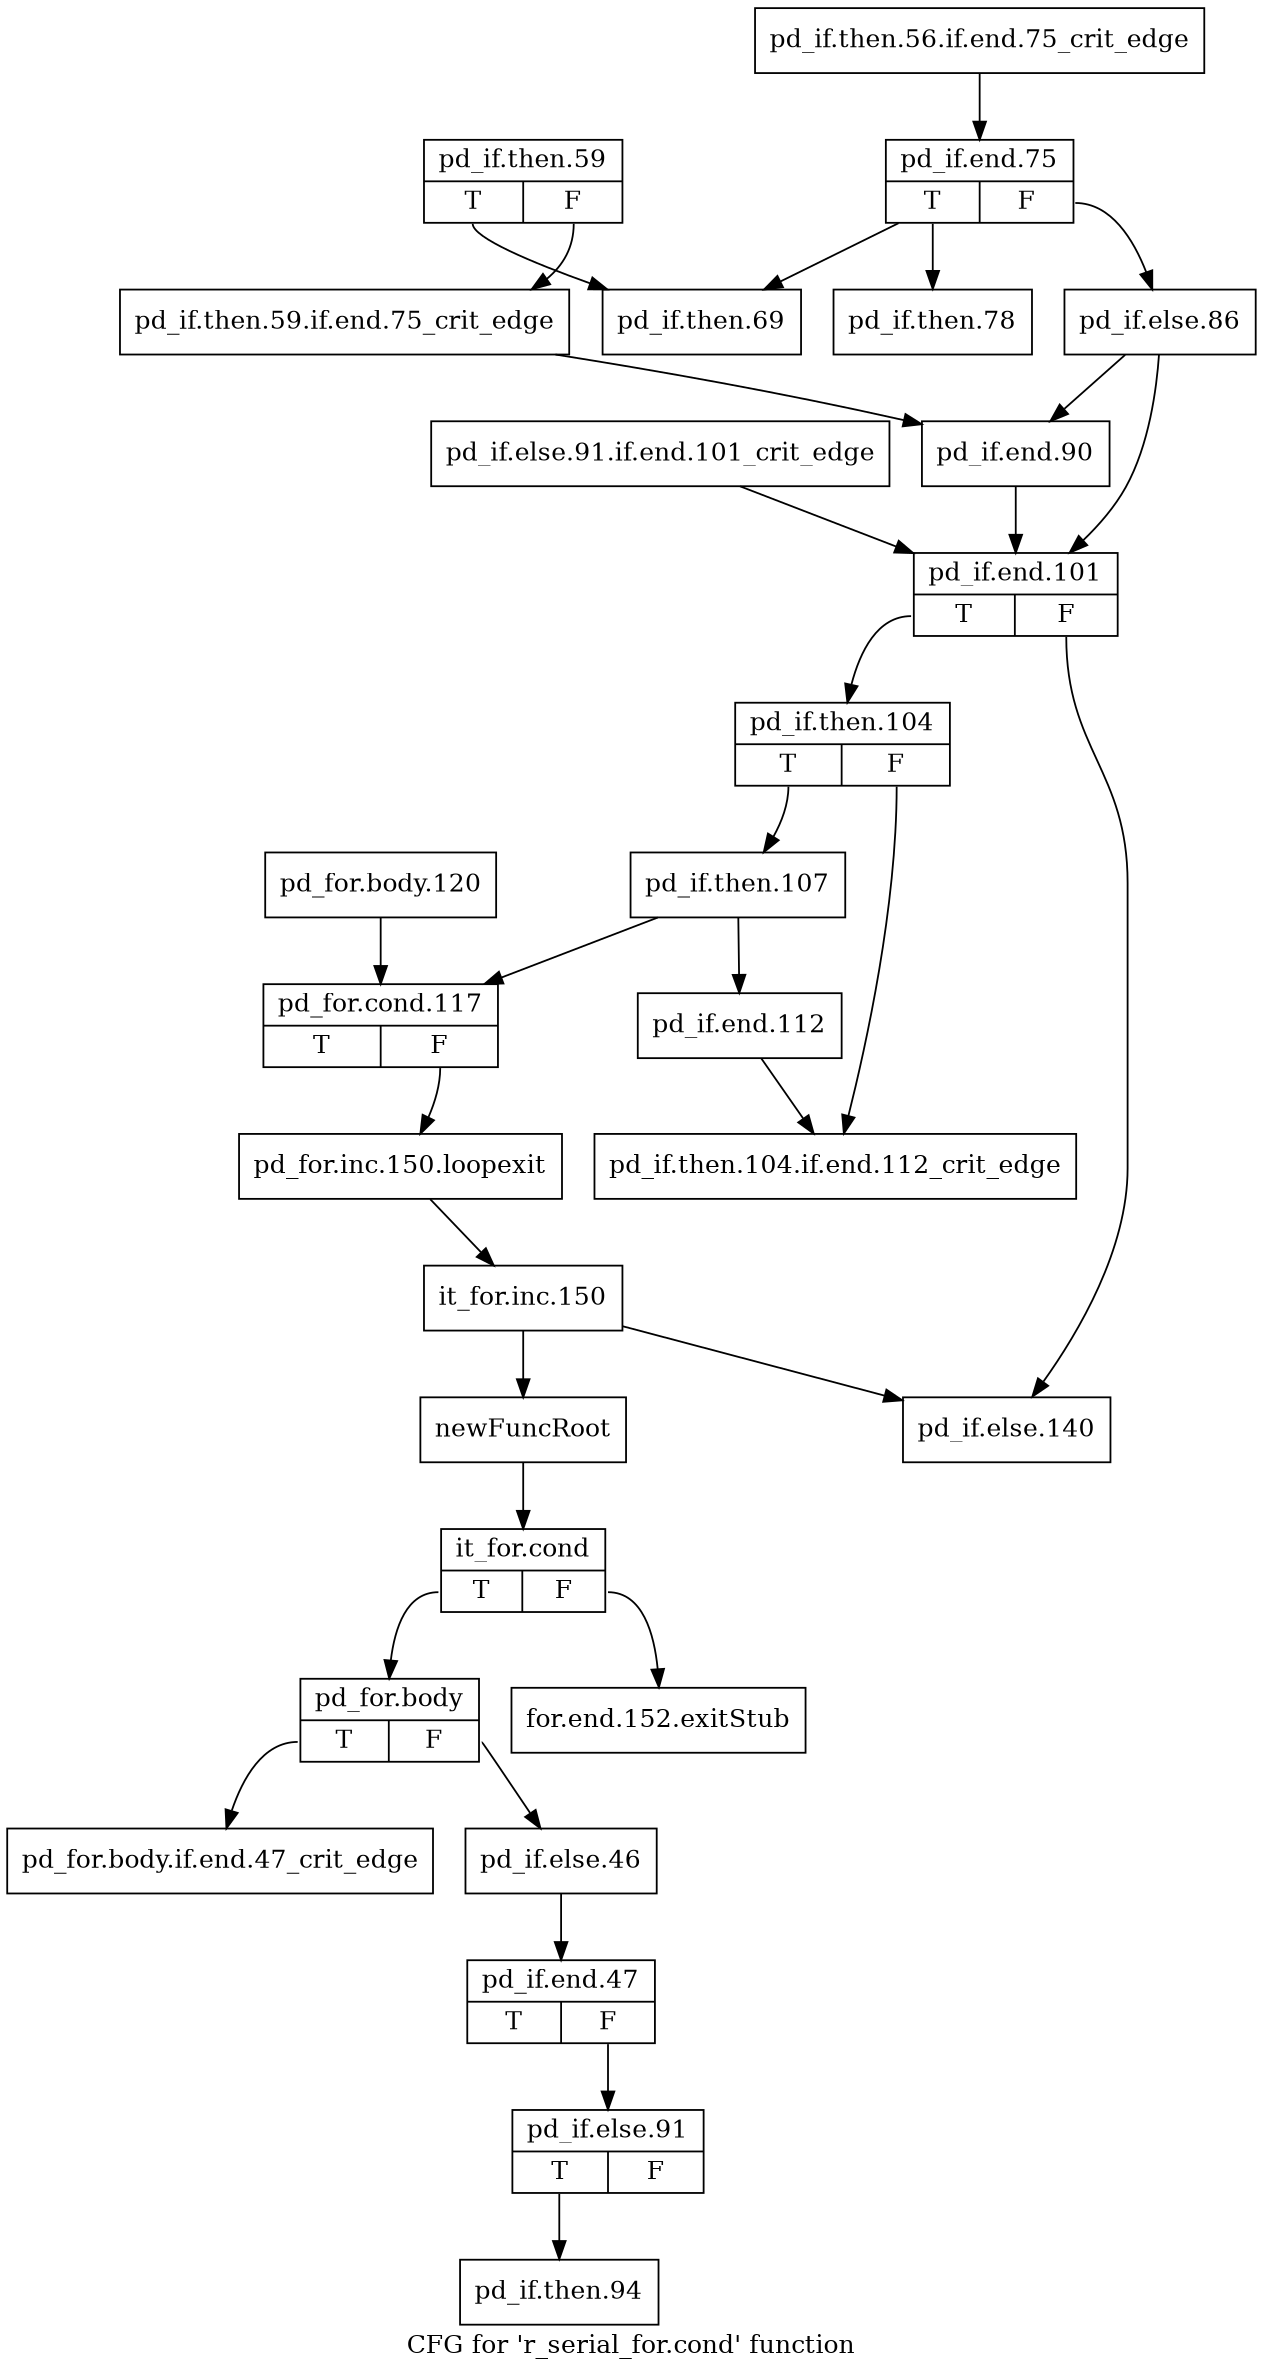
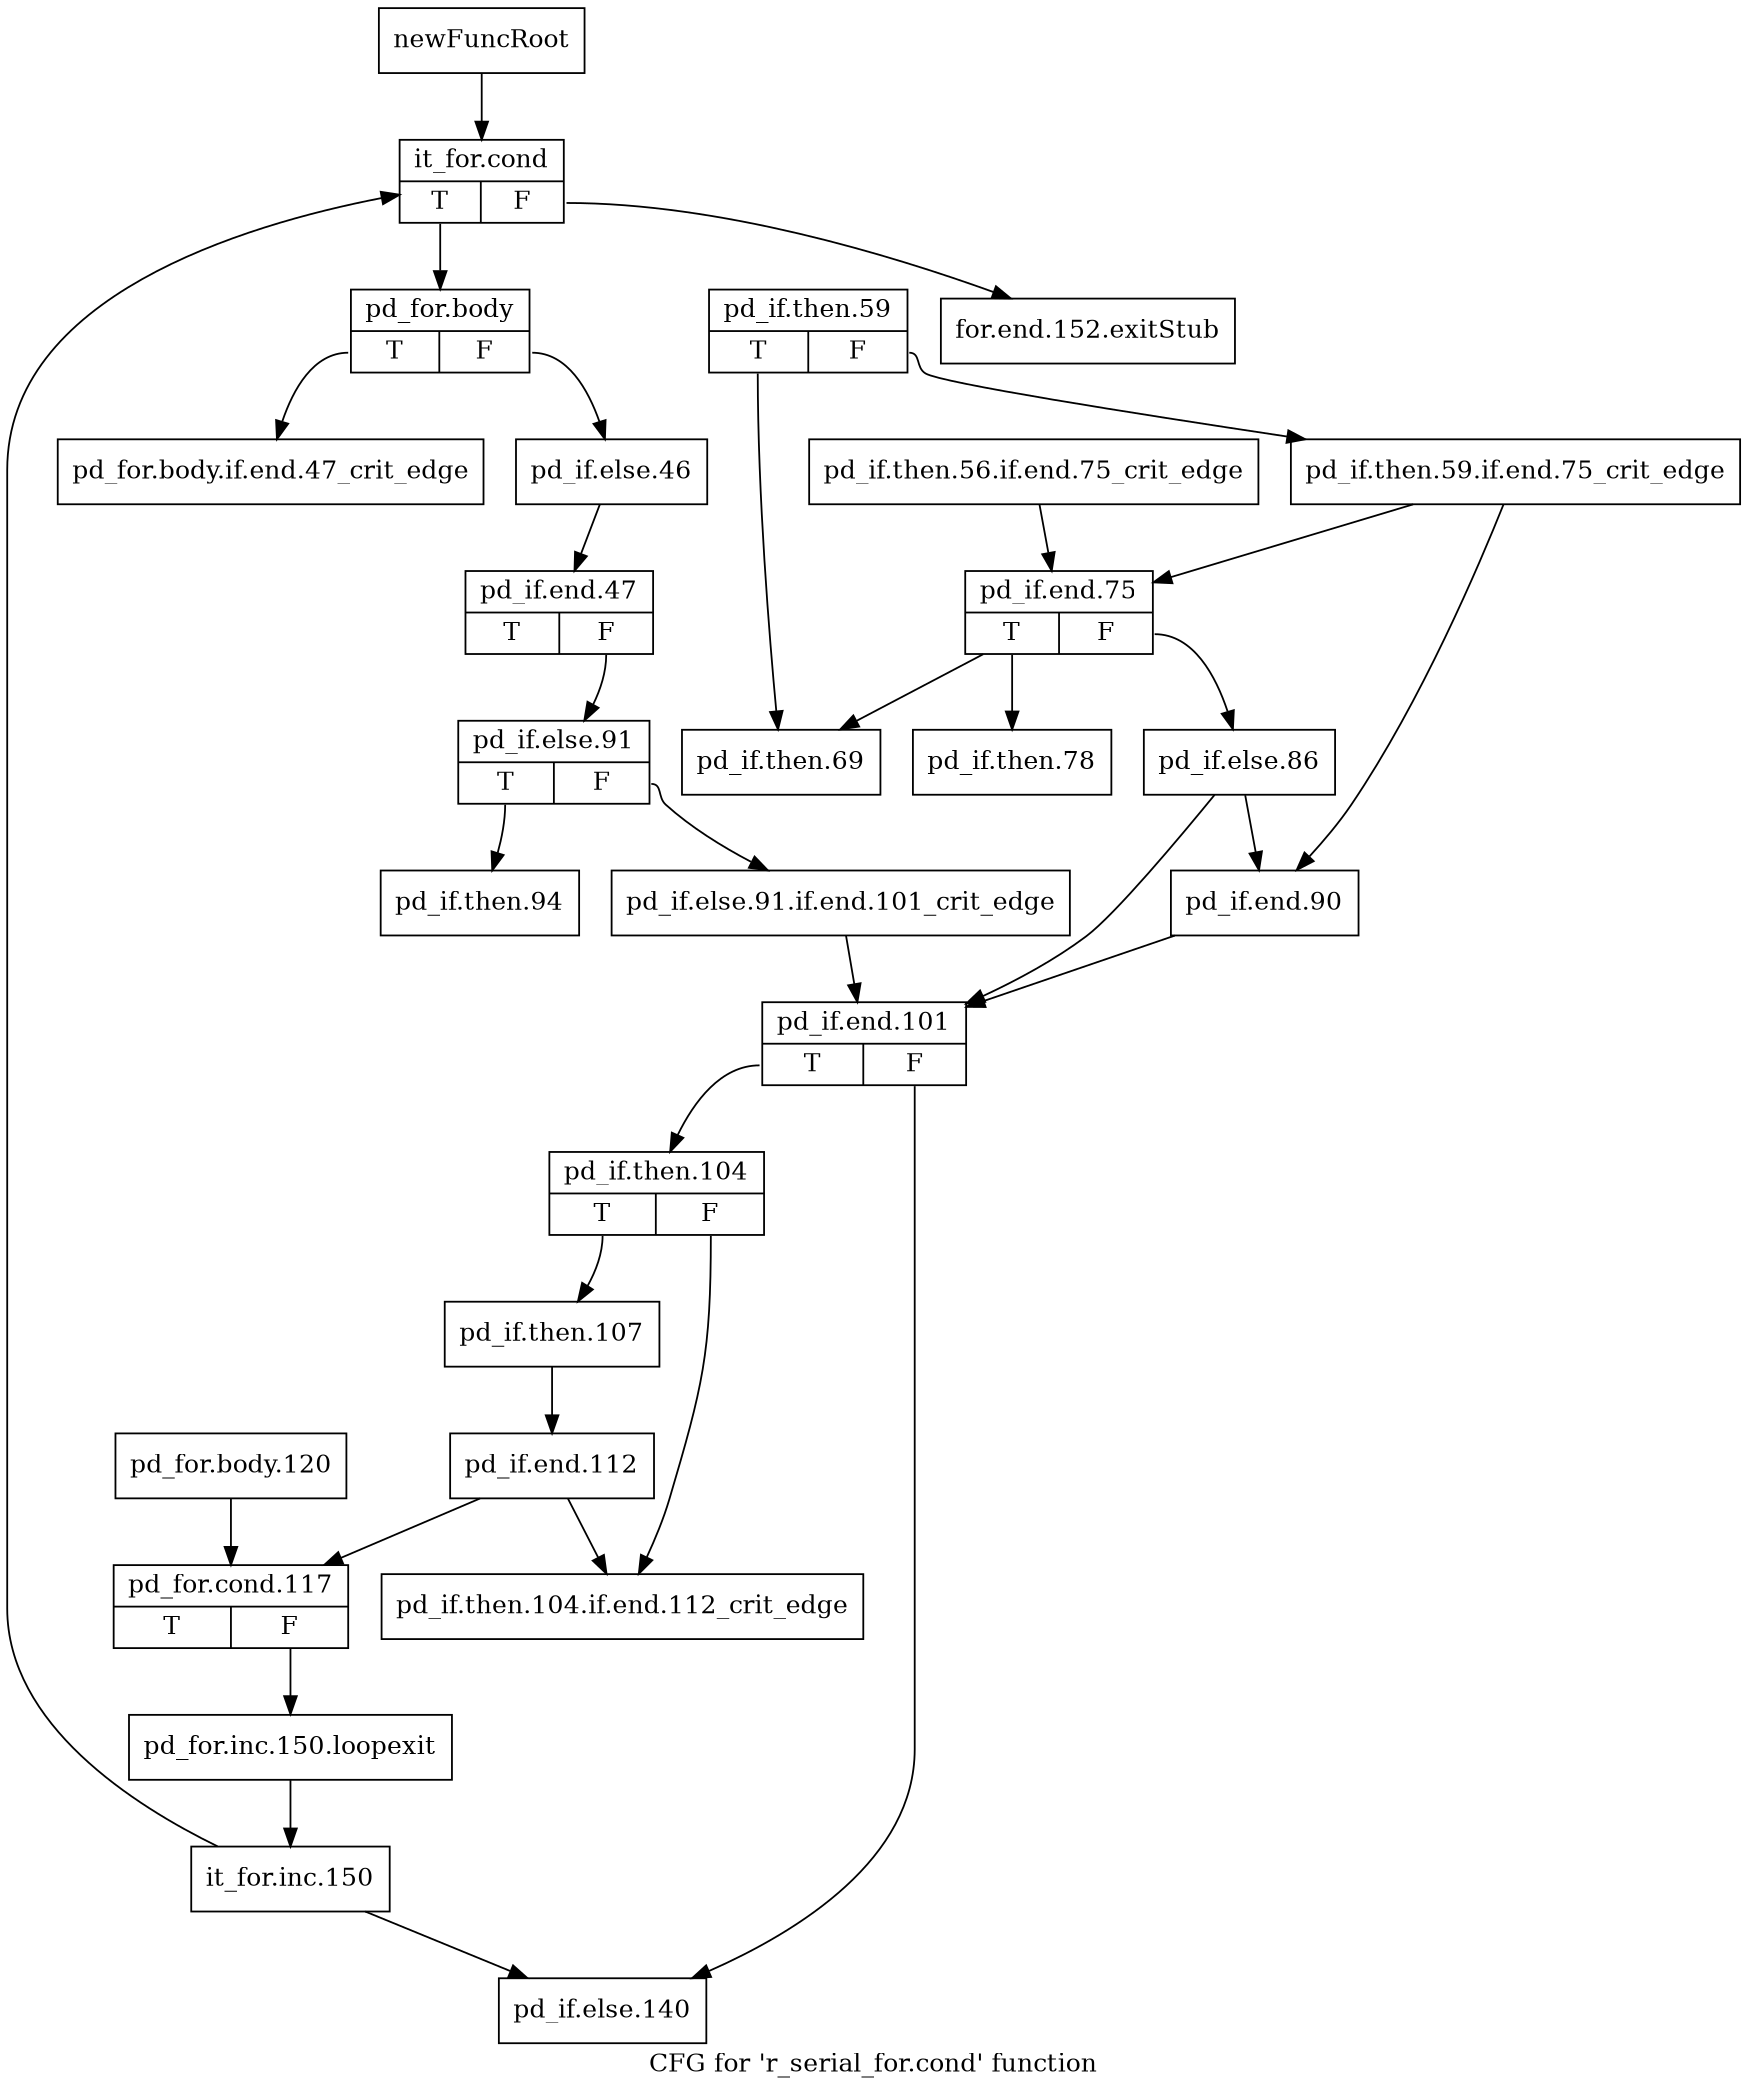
none -> (1292, 541)
none -> (695, 828)
(580, 948) -> (410, 1528)
(523, 1355) -> (7, 957)
